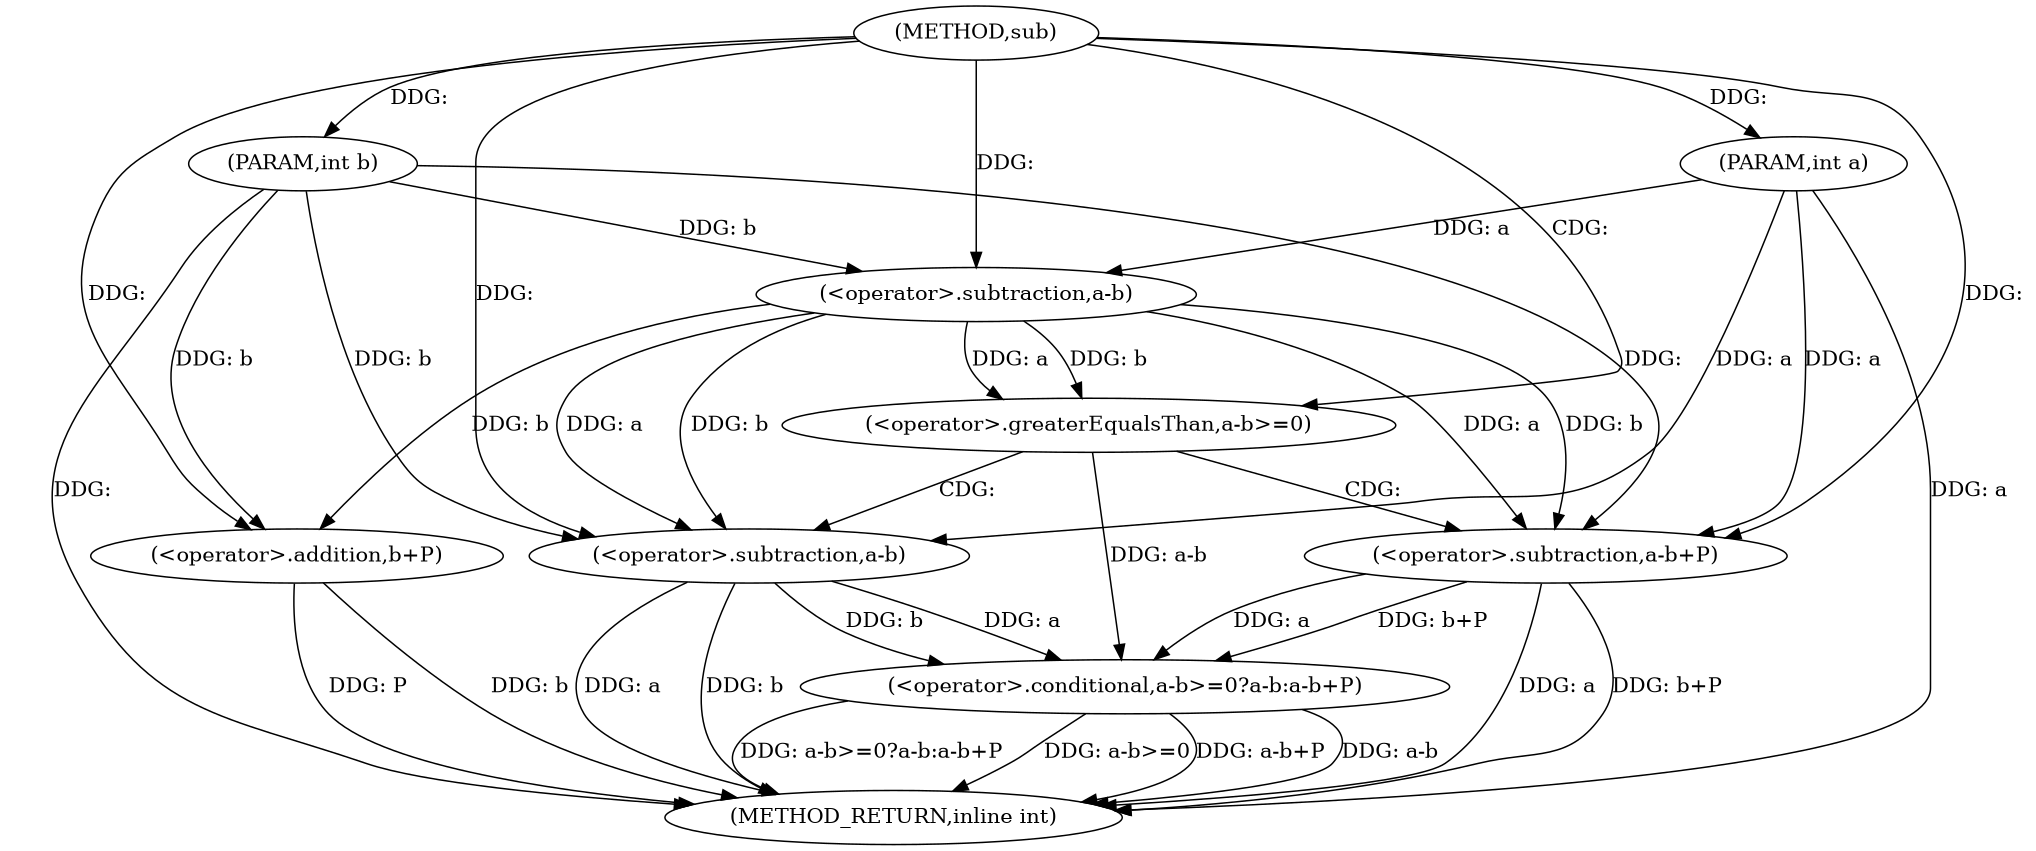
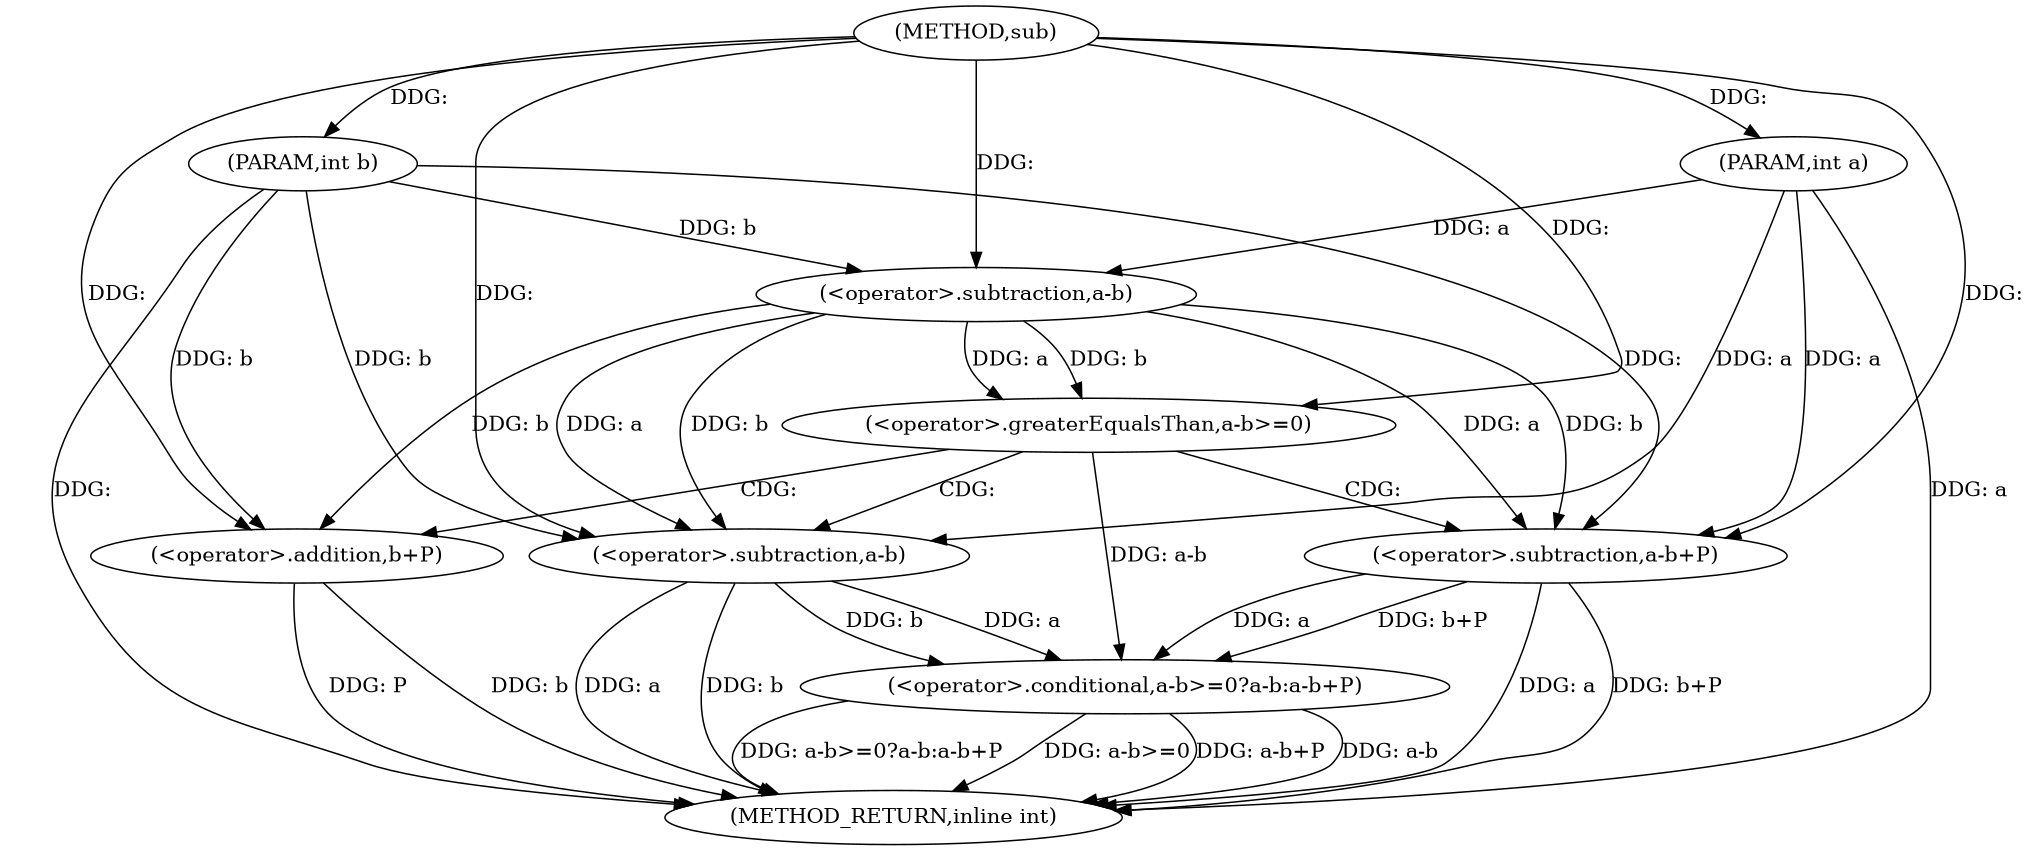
(1584, 229) -> (1584, 229)
none -> (680, 493)
